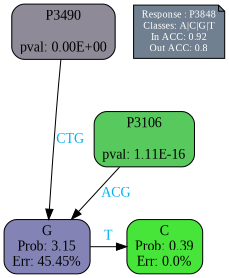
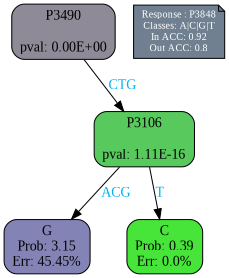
(55, 134) -> (101, 81)
(103, 247) -> (154, 188)
